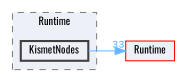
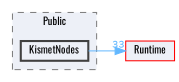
(55, 22) -> (55, 22)
